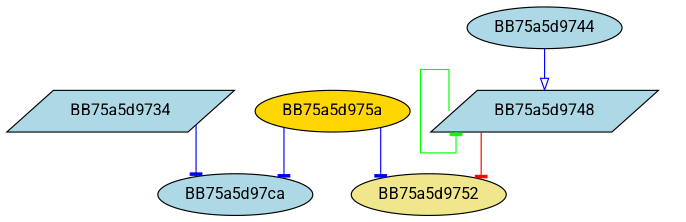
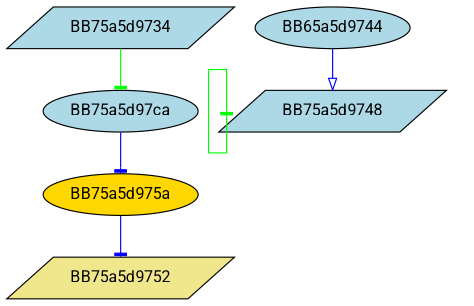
(545, 28) -> (333, 28)
(196, 148) -> (121, 66)
(284, 150) -> (121, 150)
(481, 153) -> none
(429, 195) -> (121, 278)
